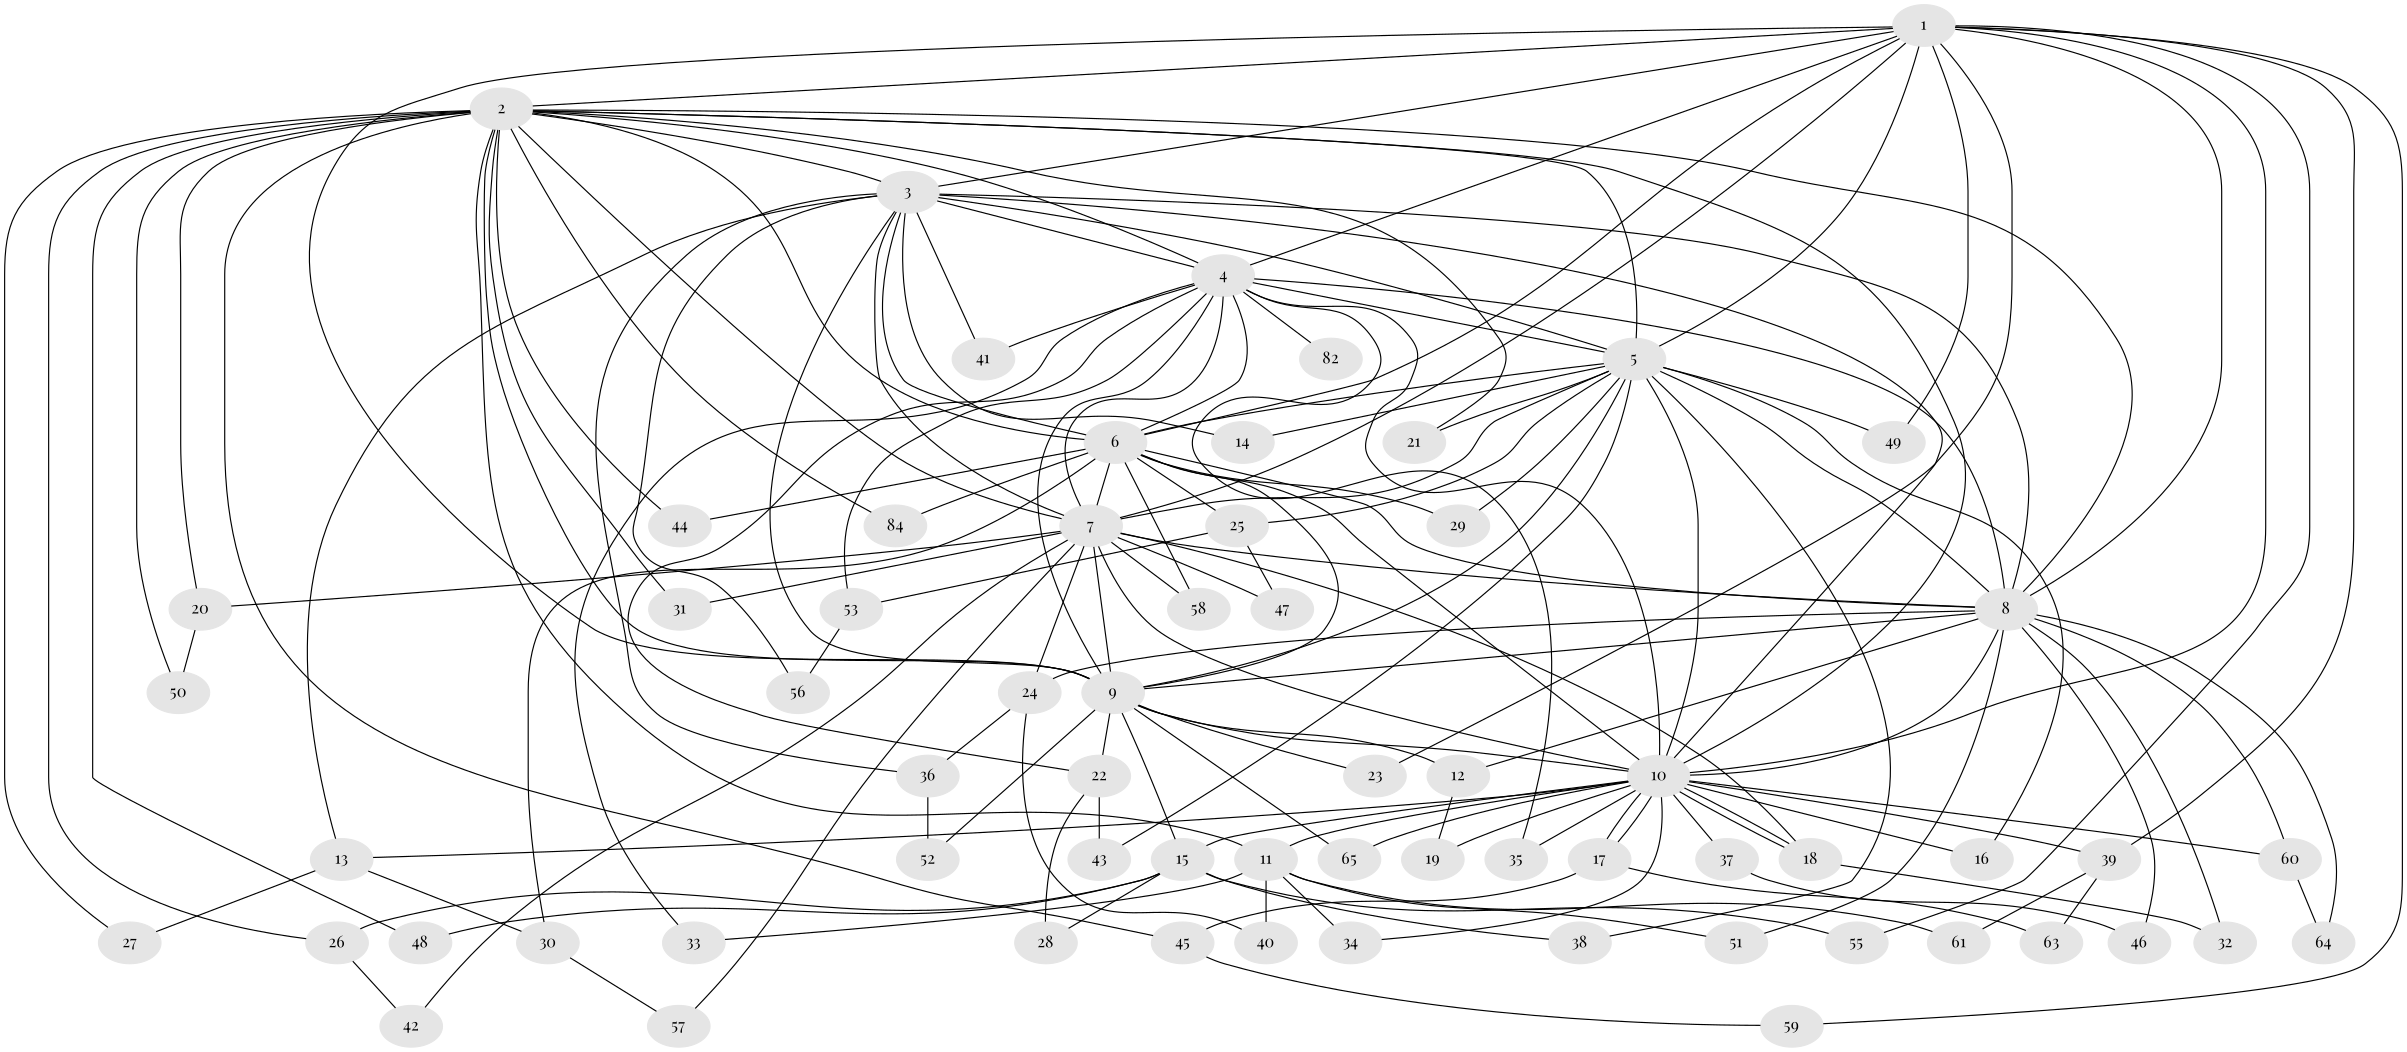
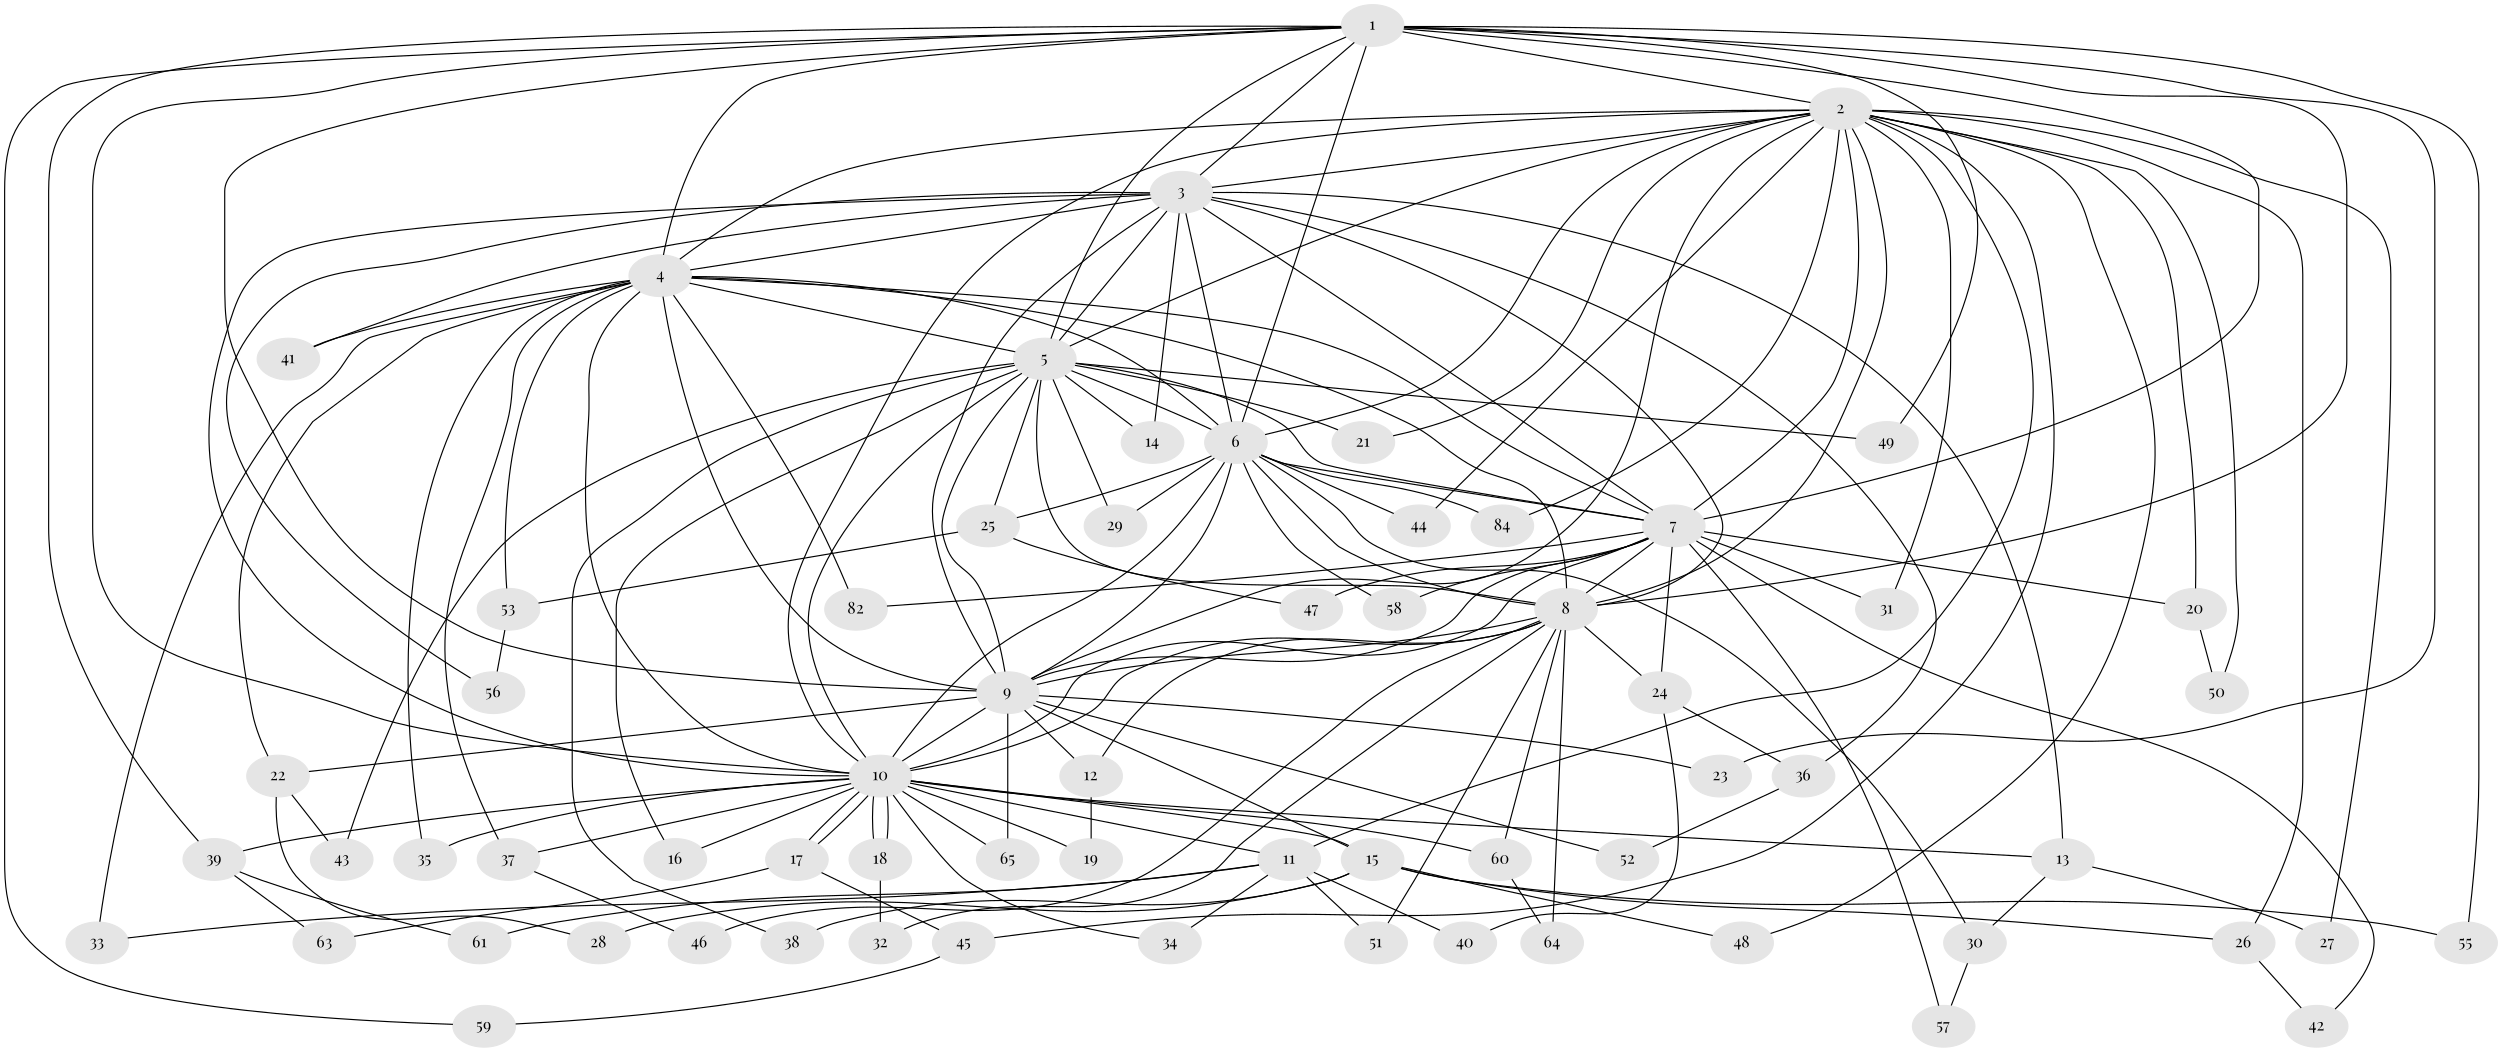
none -> (470, 532)
(1427, 623) -> (1266, 576)
